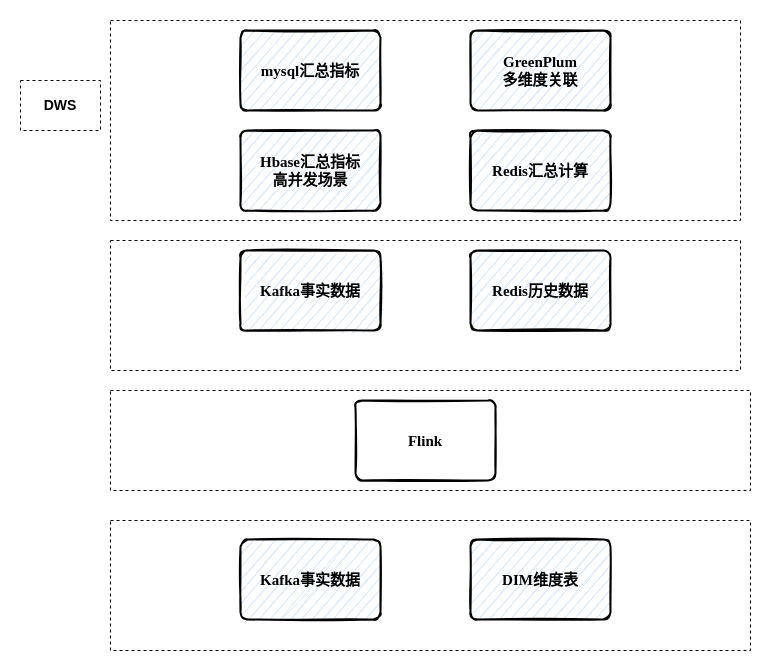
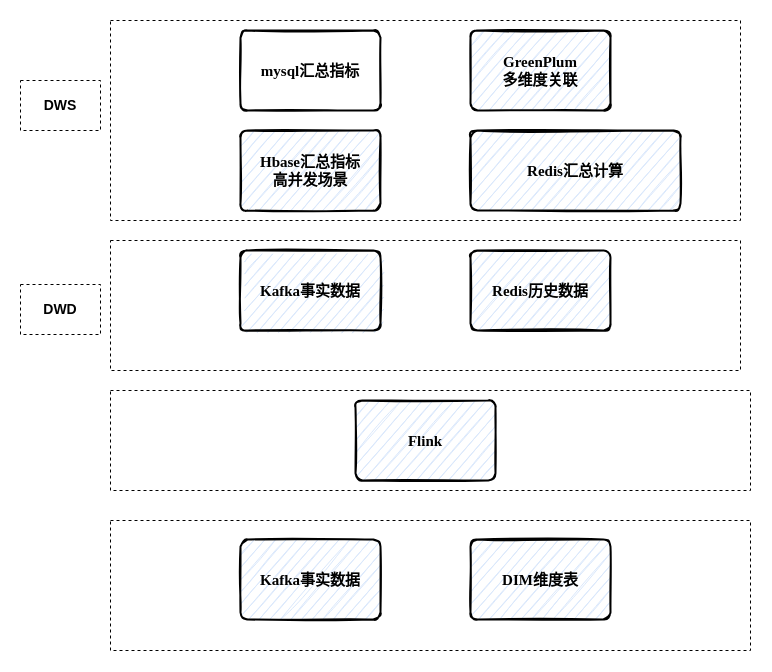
(311, 71) -> (311, 71)
(541, 171) -> (576, 171)
none -> (61, 310)
(426, 441) -> (426, 441)
